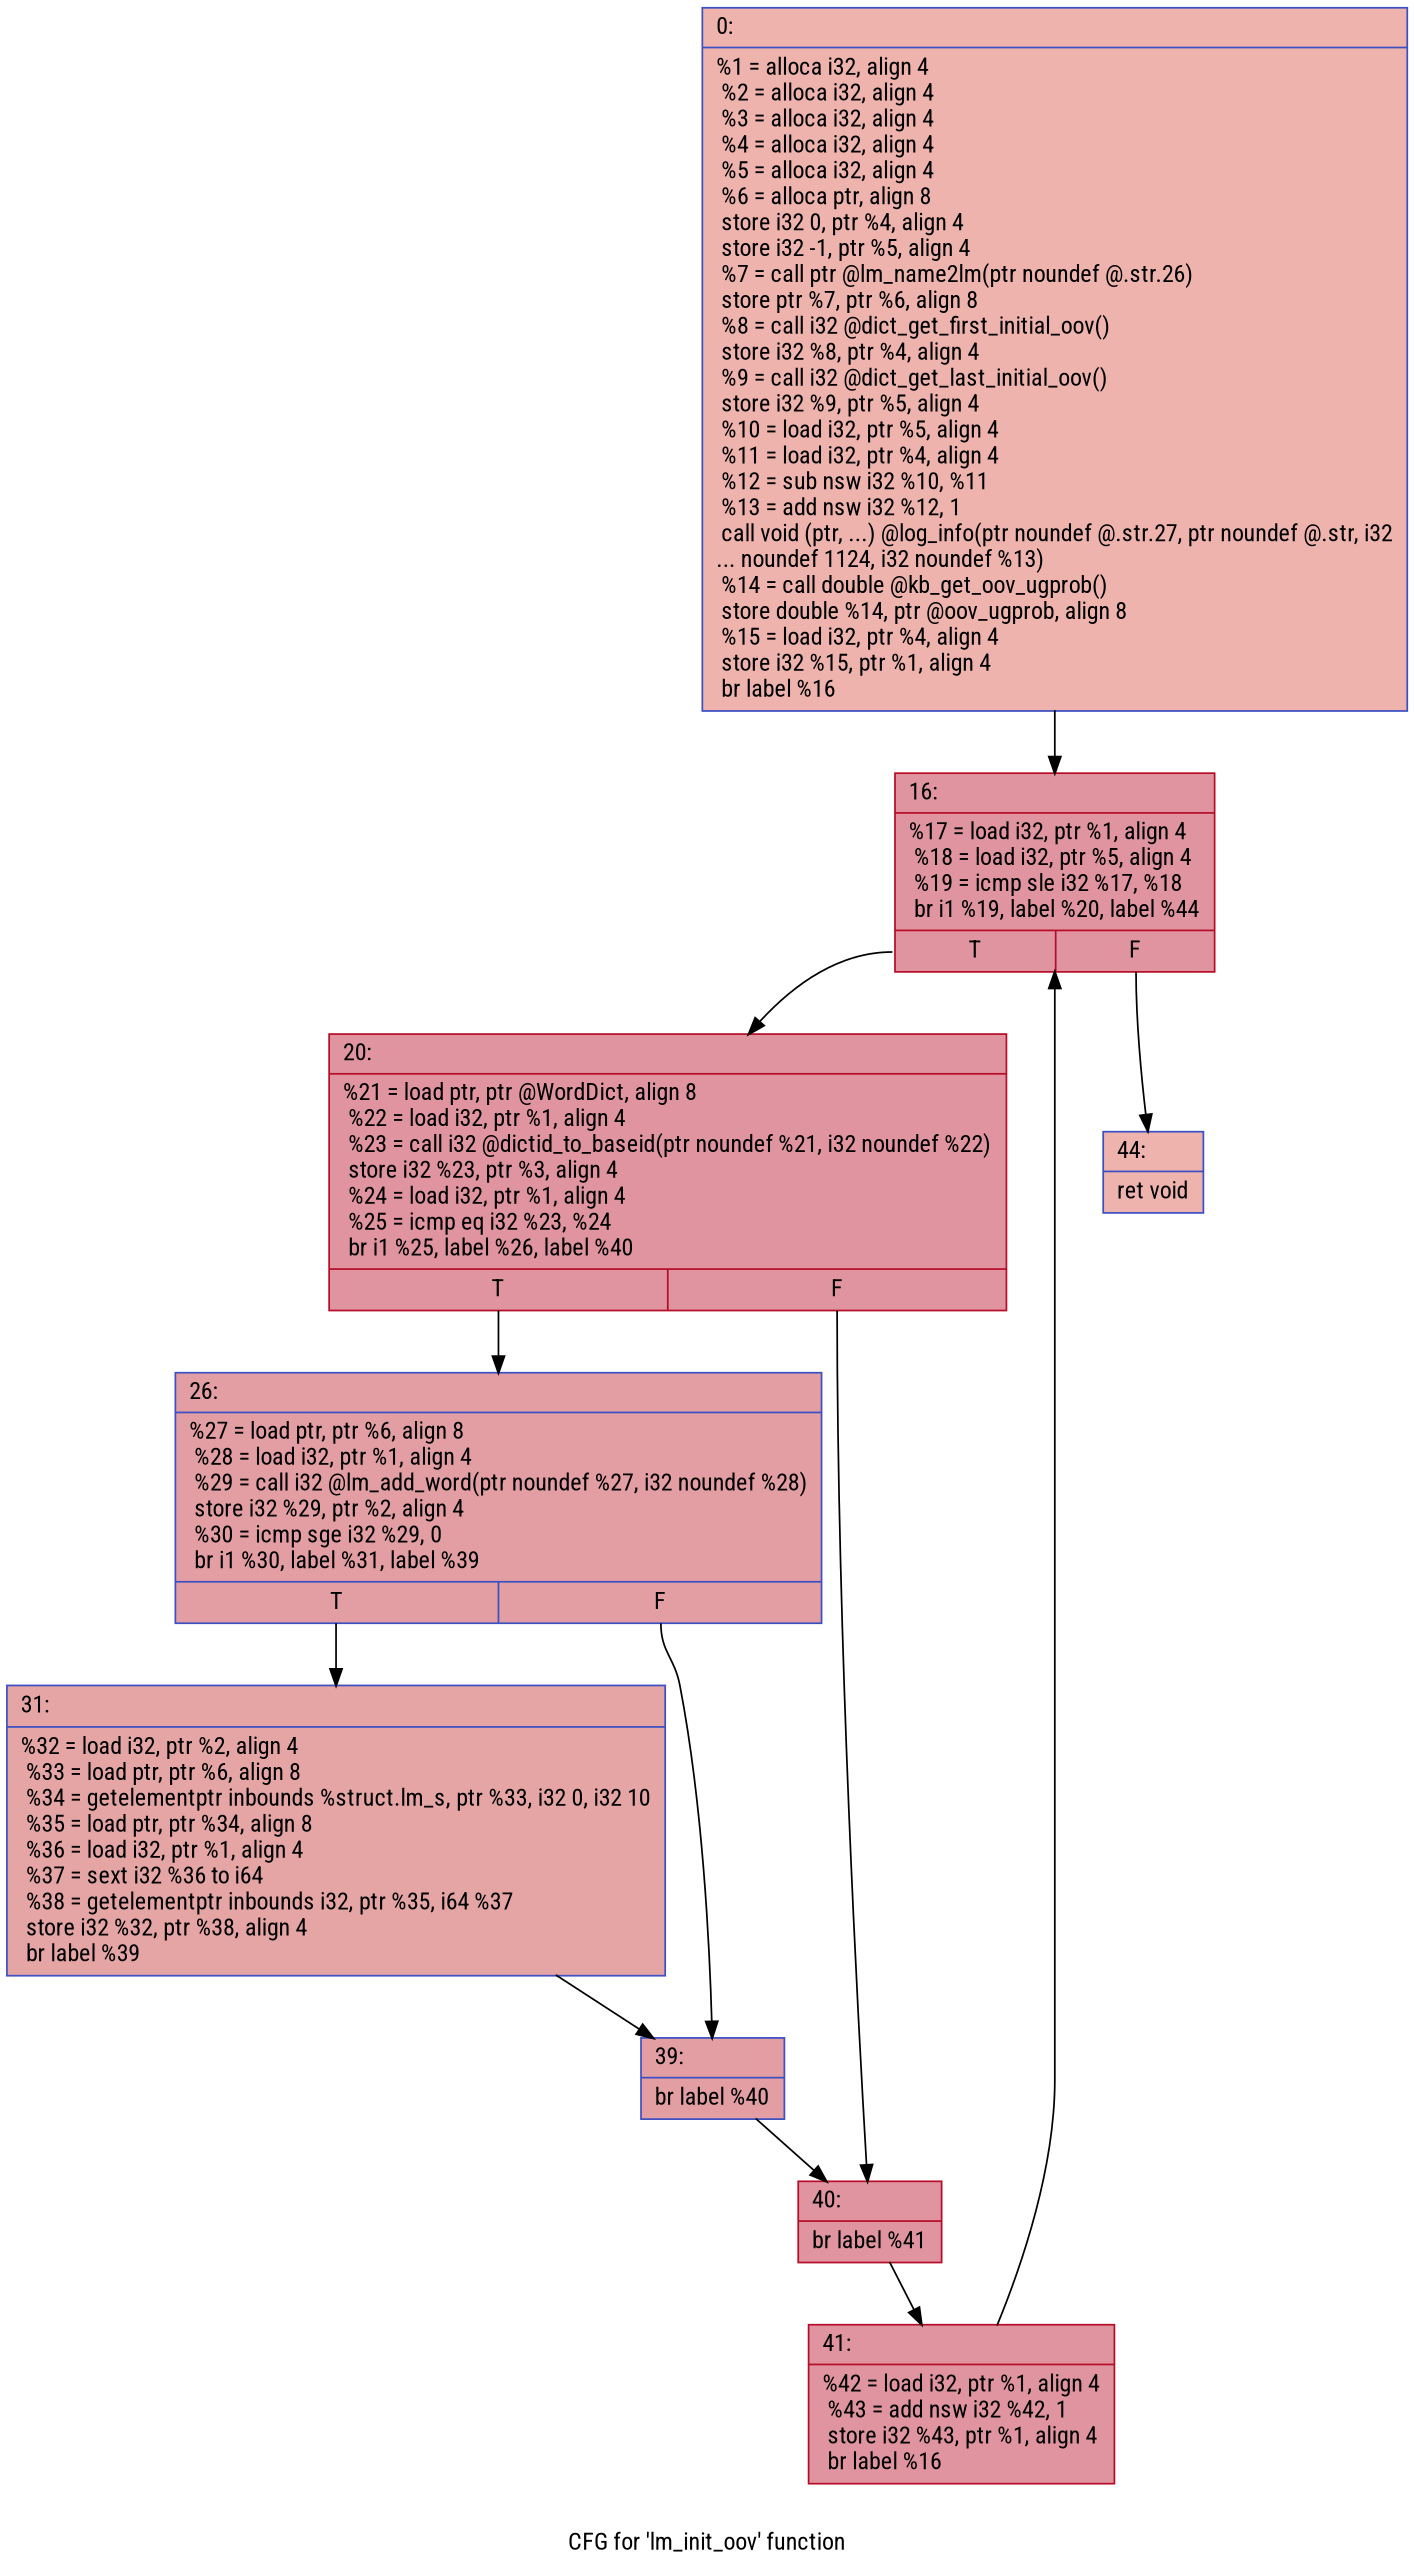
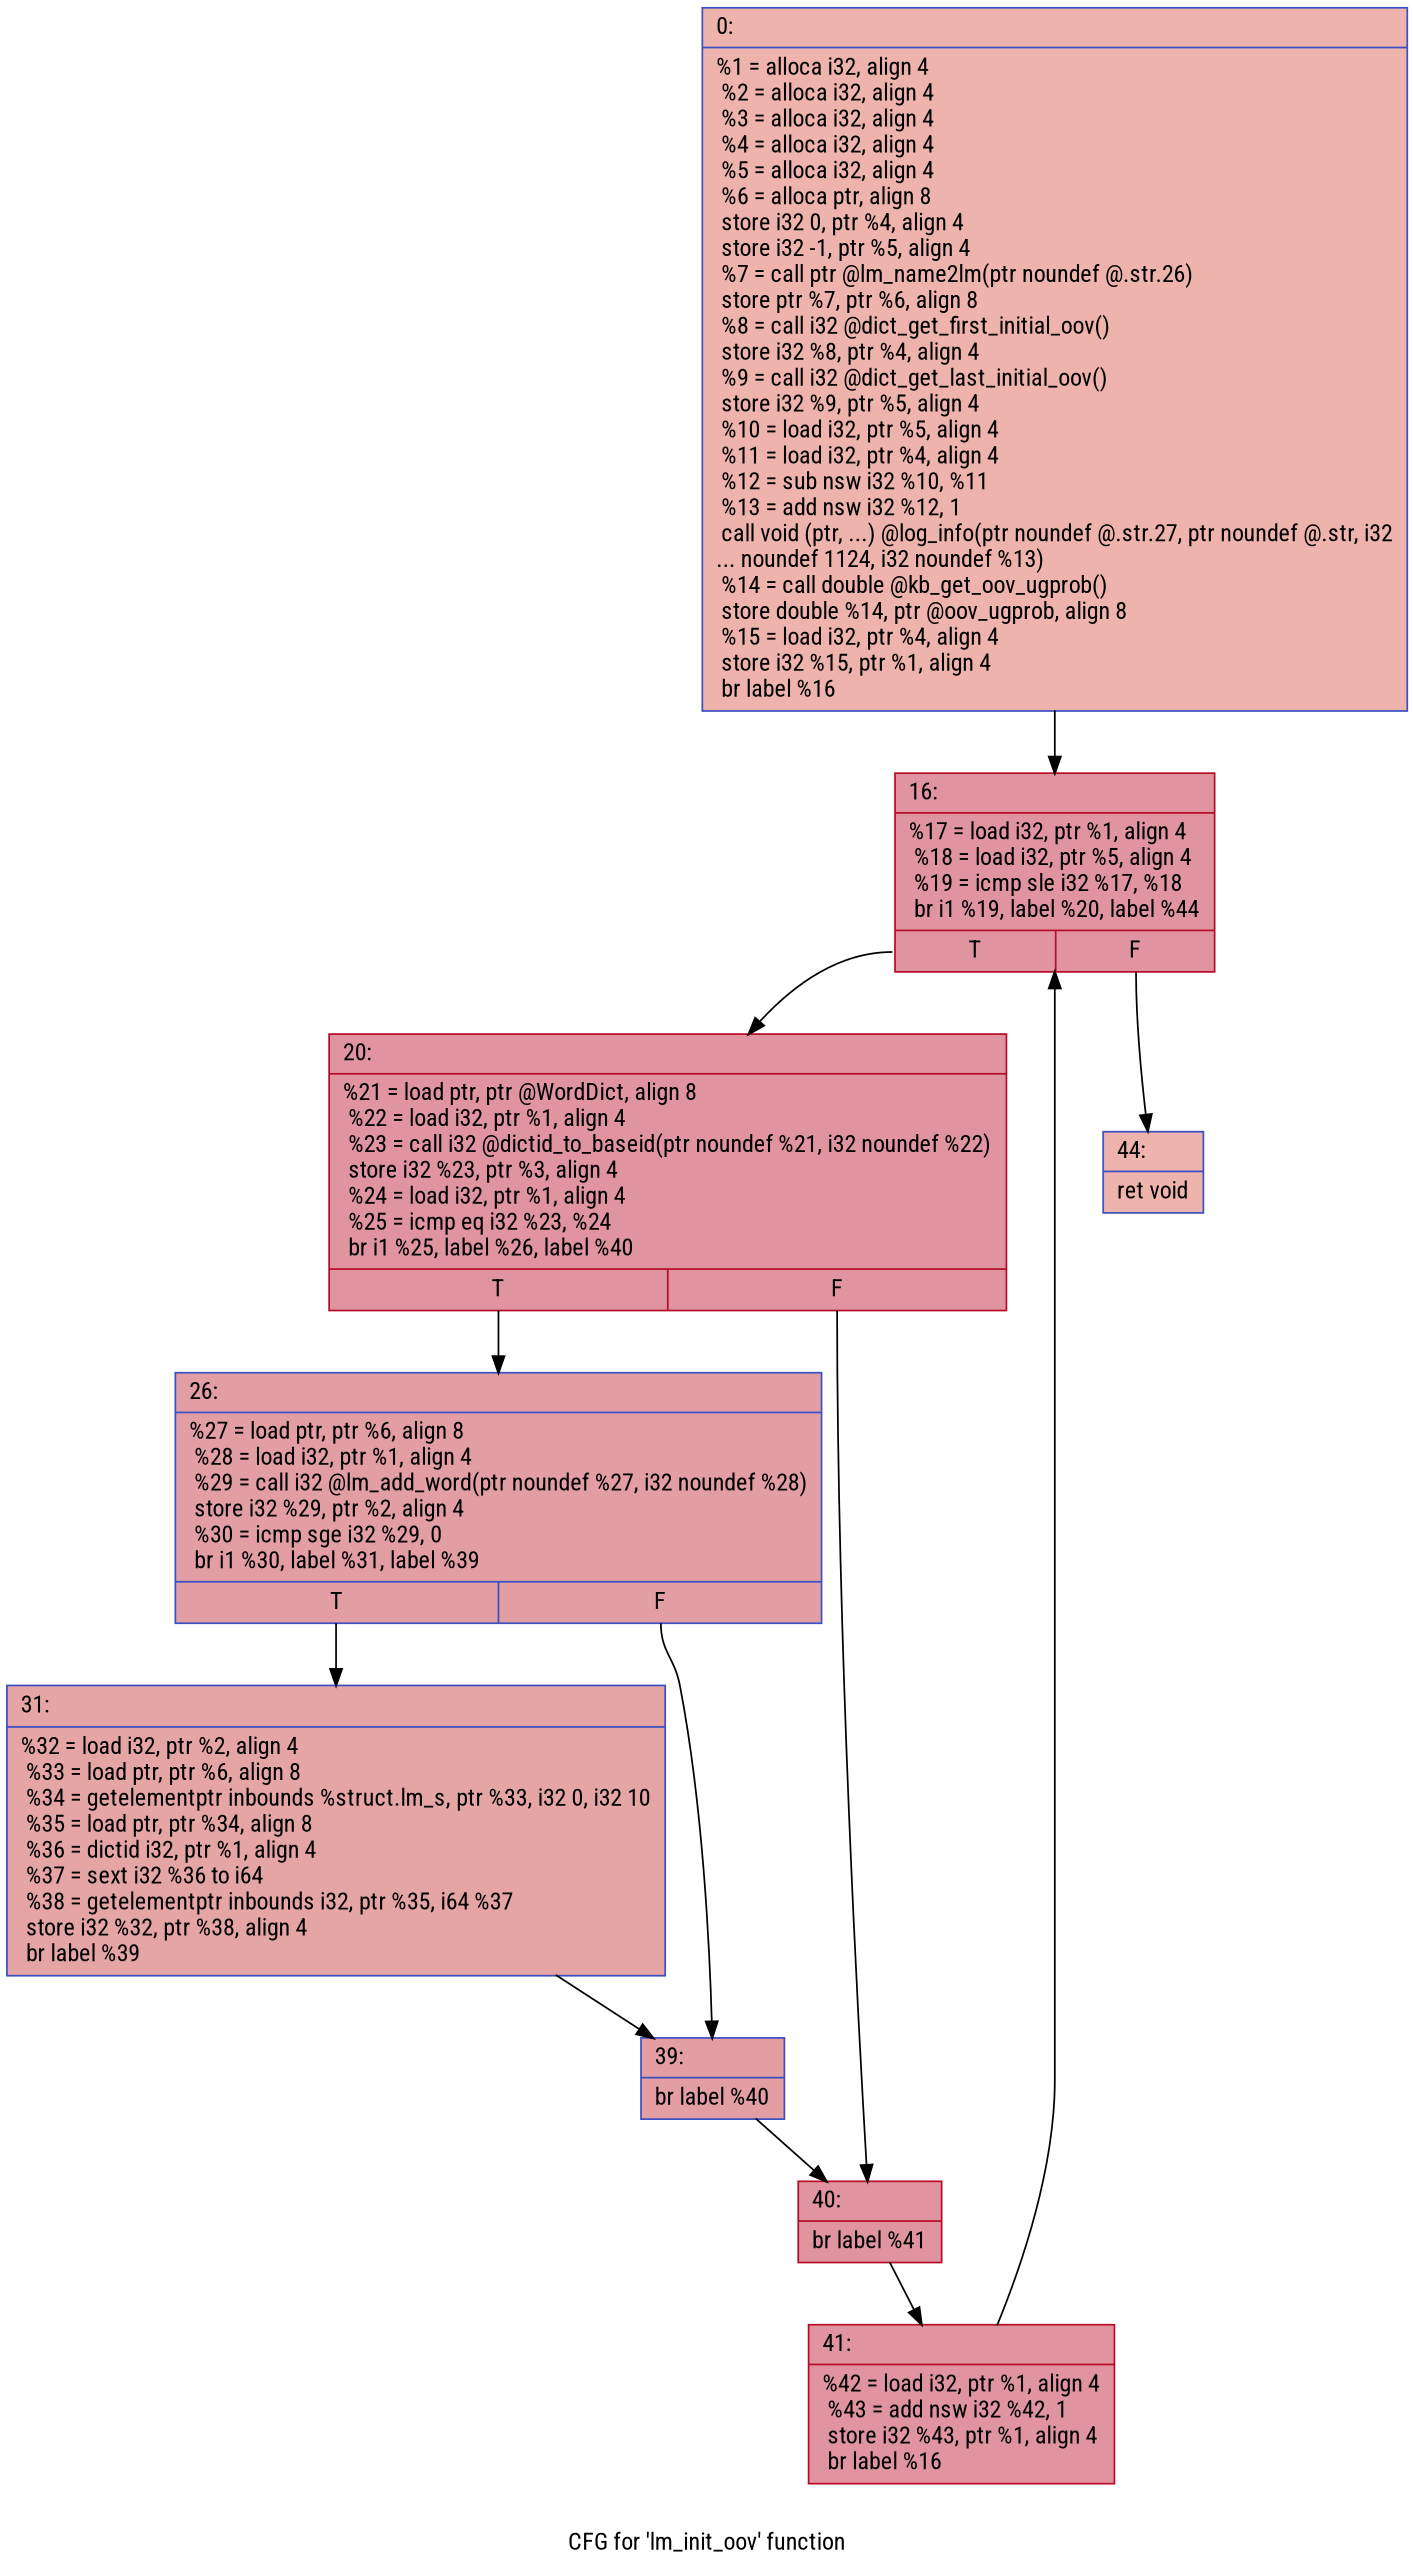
(162, 1850) -> (169, 1850)
